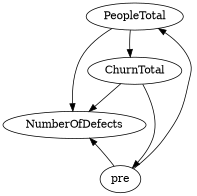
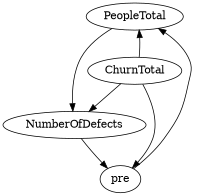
(130, 40) -> (140, 47)
(105, 155) -> (91, 151)
